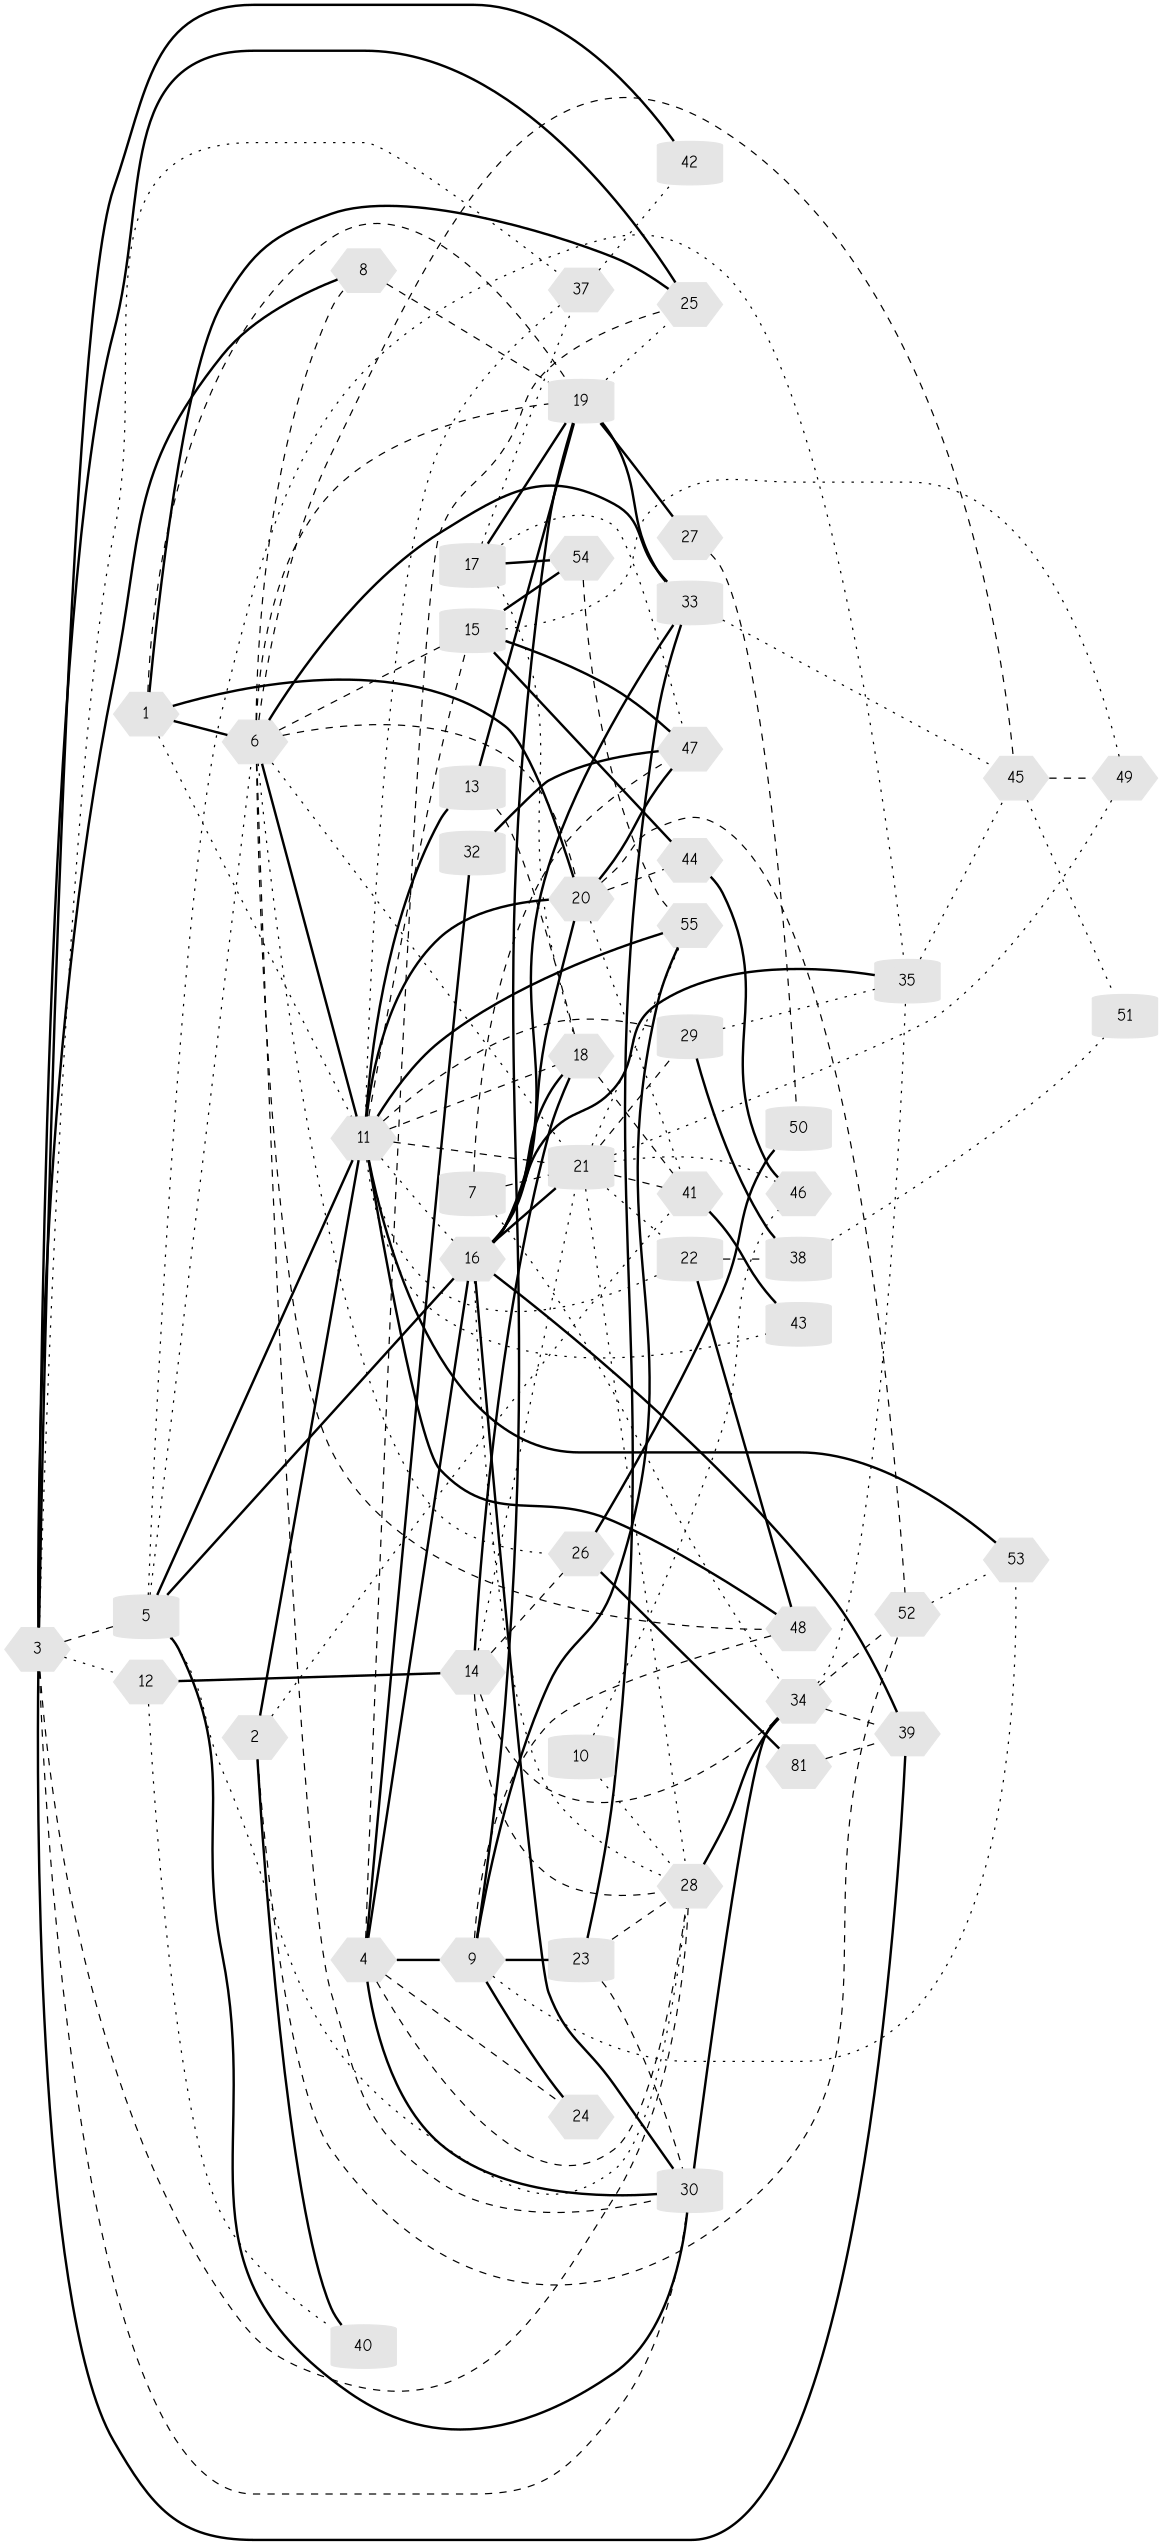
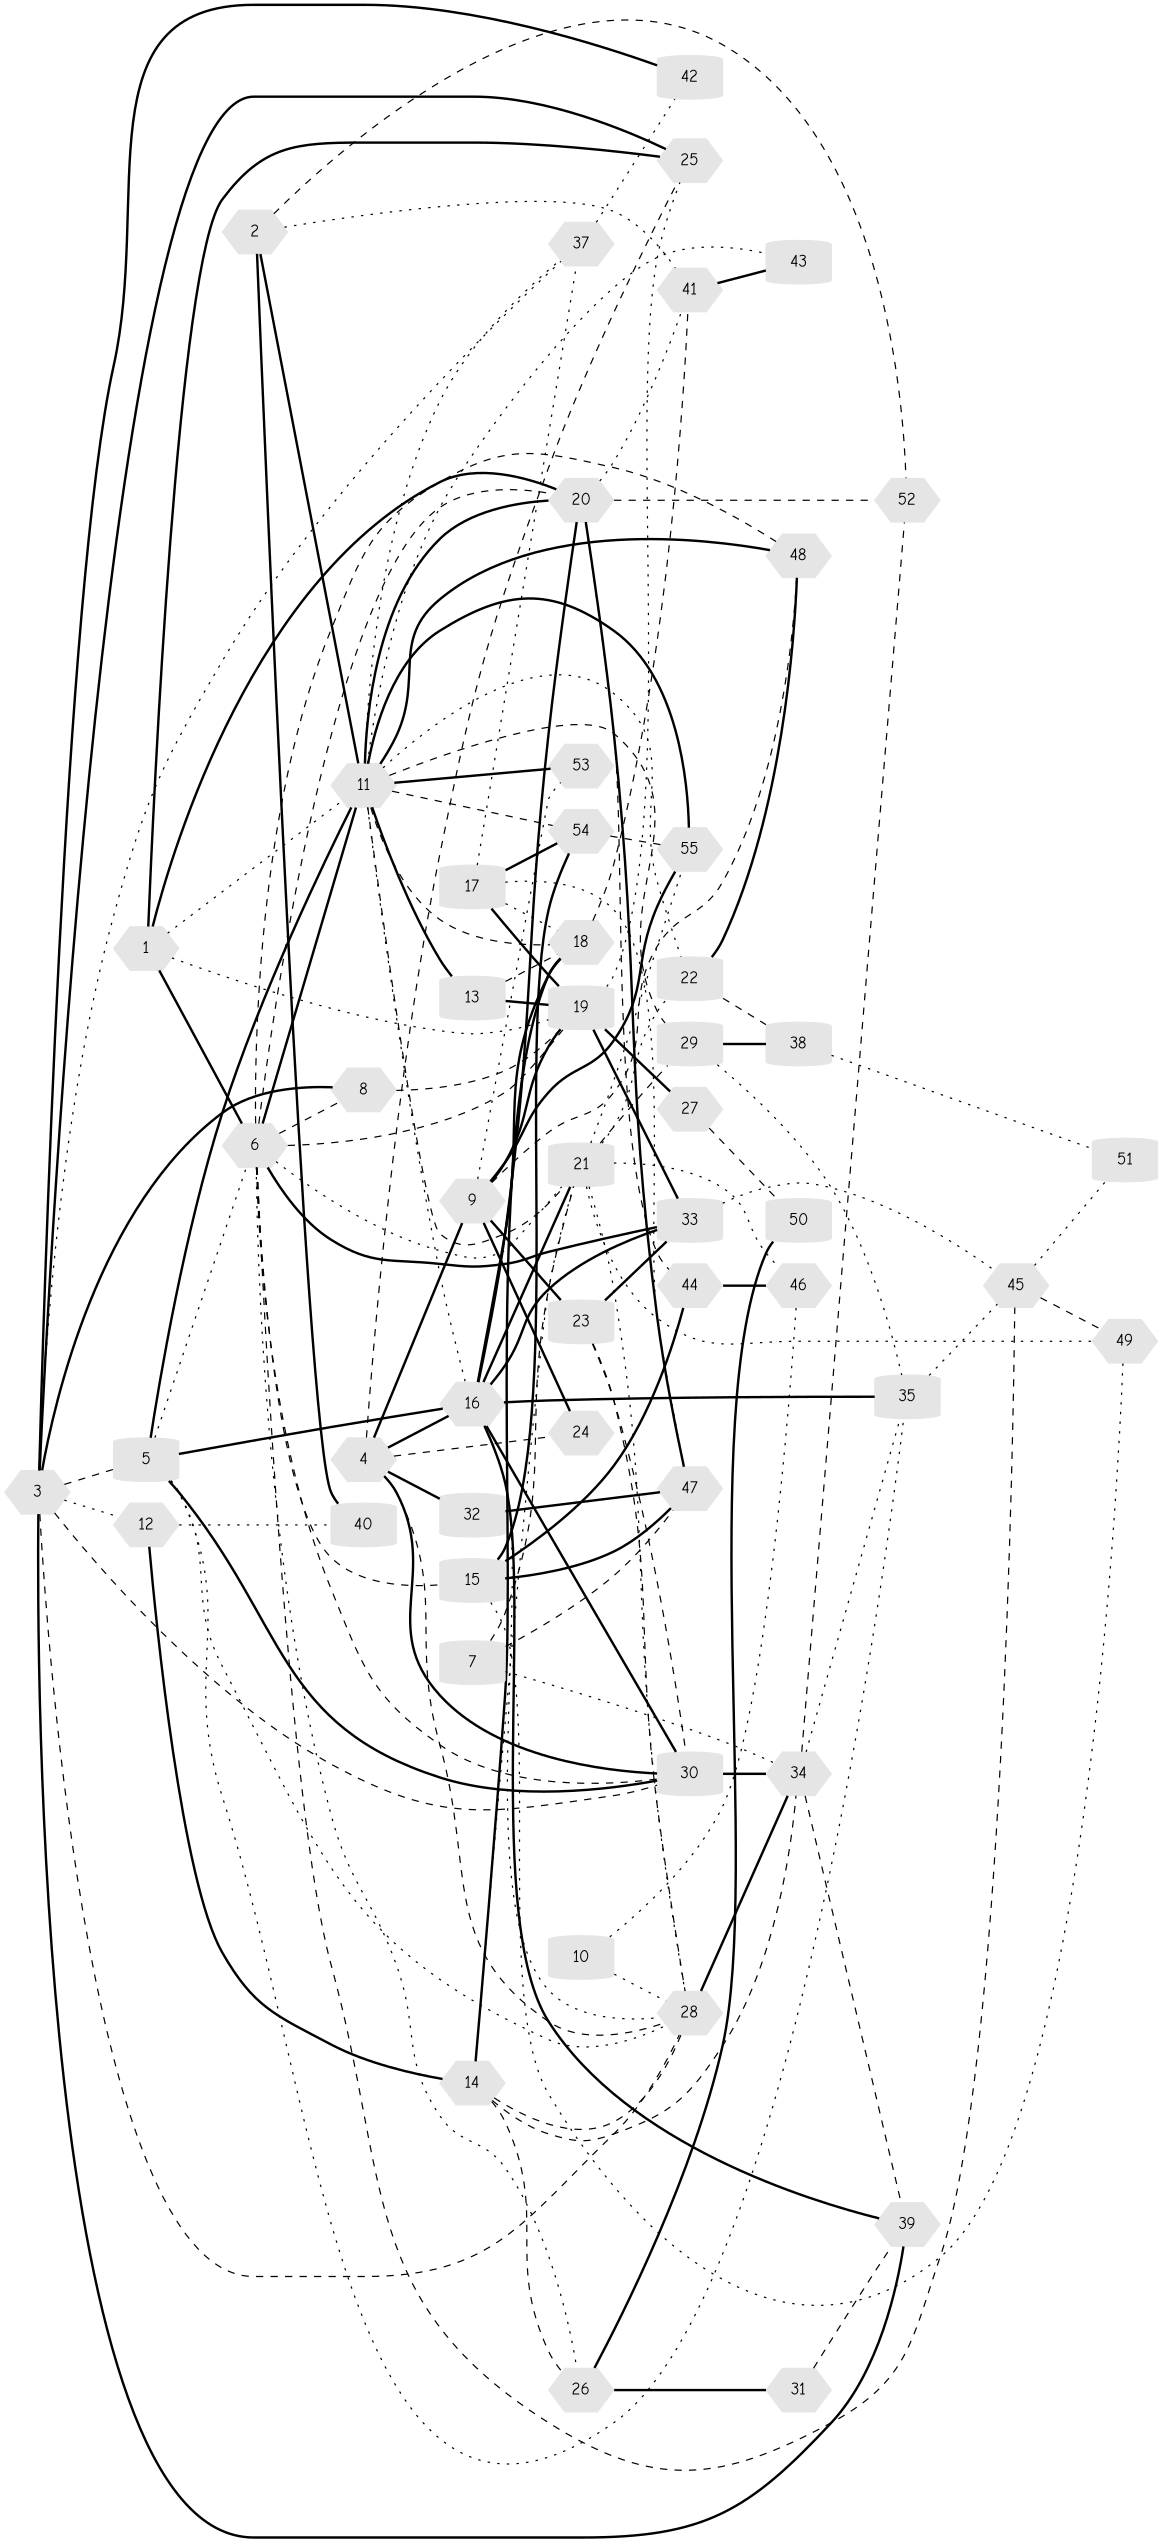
(260, 310) -> (358, 1015)
(422, 837) -> (472, 808)
(647, 1183) -> none
(962, 1587) -> none
(799, 1767) -> (799, 2390)
